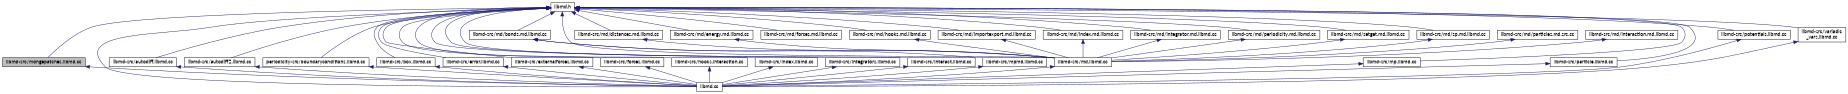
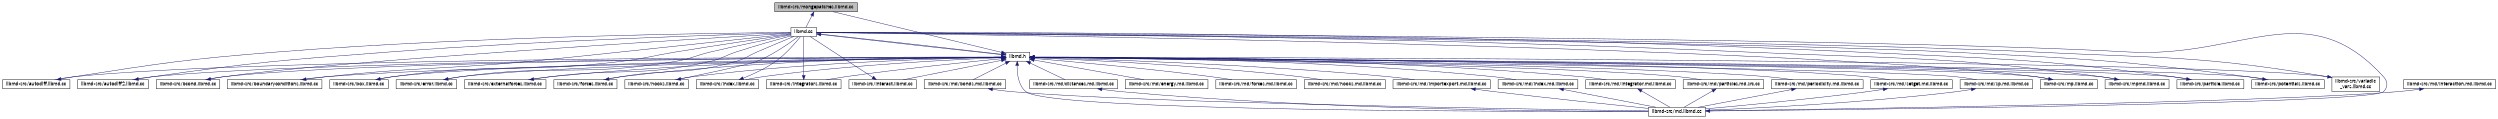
none -> (913, 45)
(818, 47) -> none
(987, 49) -> none
(760, 51) -> (1577, 63)
(316, 62) -> (275, 84)
(710, 62) -> (657, 84)
none -> (1368, 64)
none -> (188, 84)
